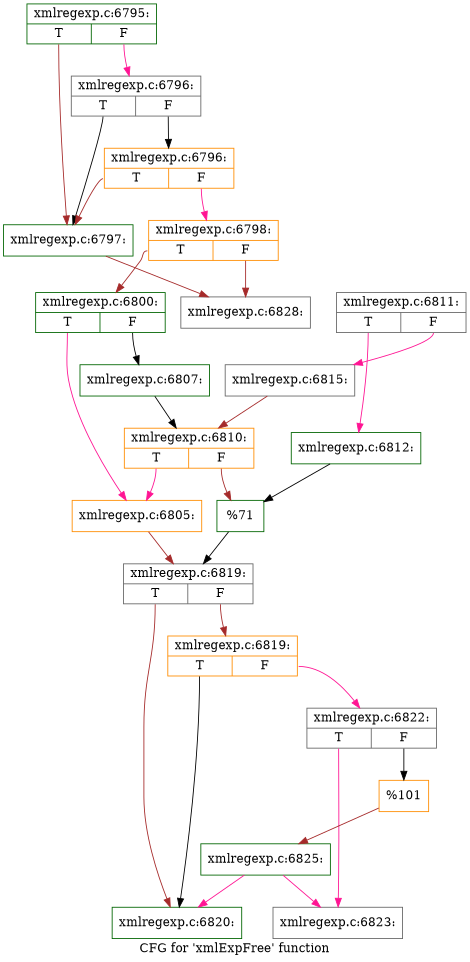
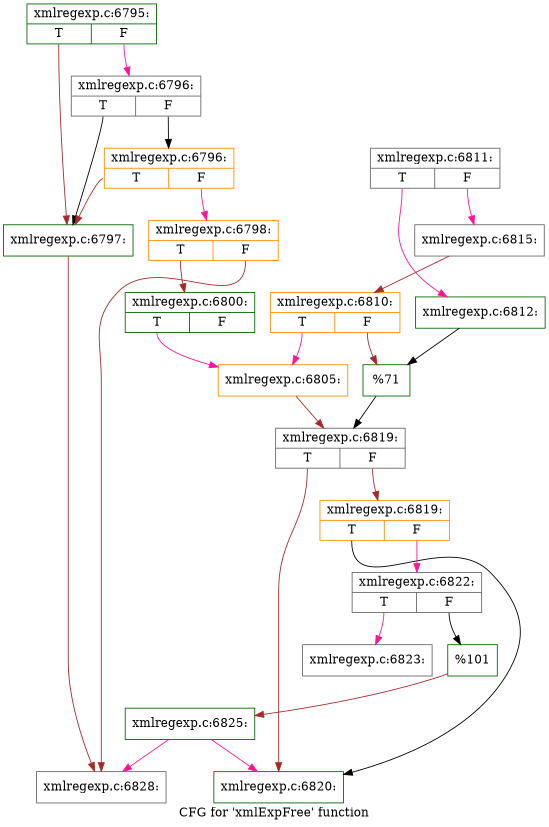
(145, 380) -> none
(404, 796) -> (473, 660)
(298, 888) -> (149, 753)
